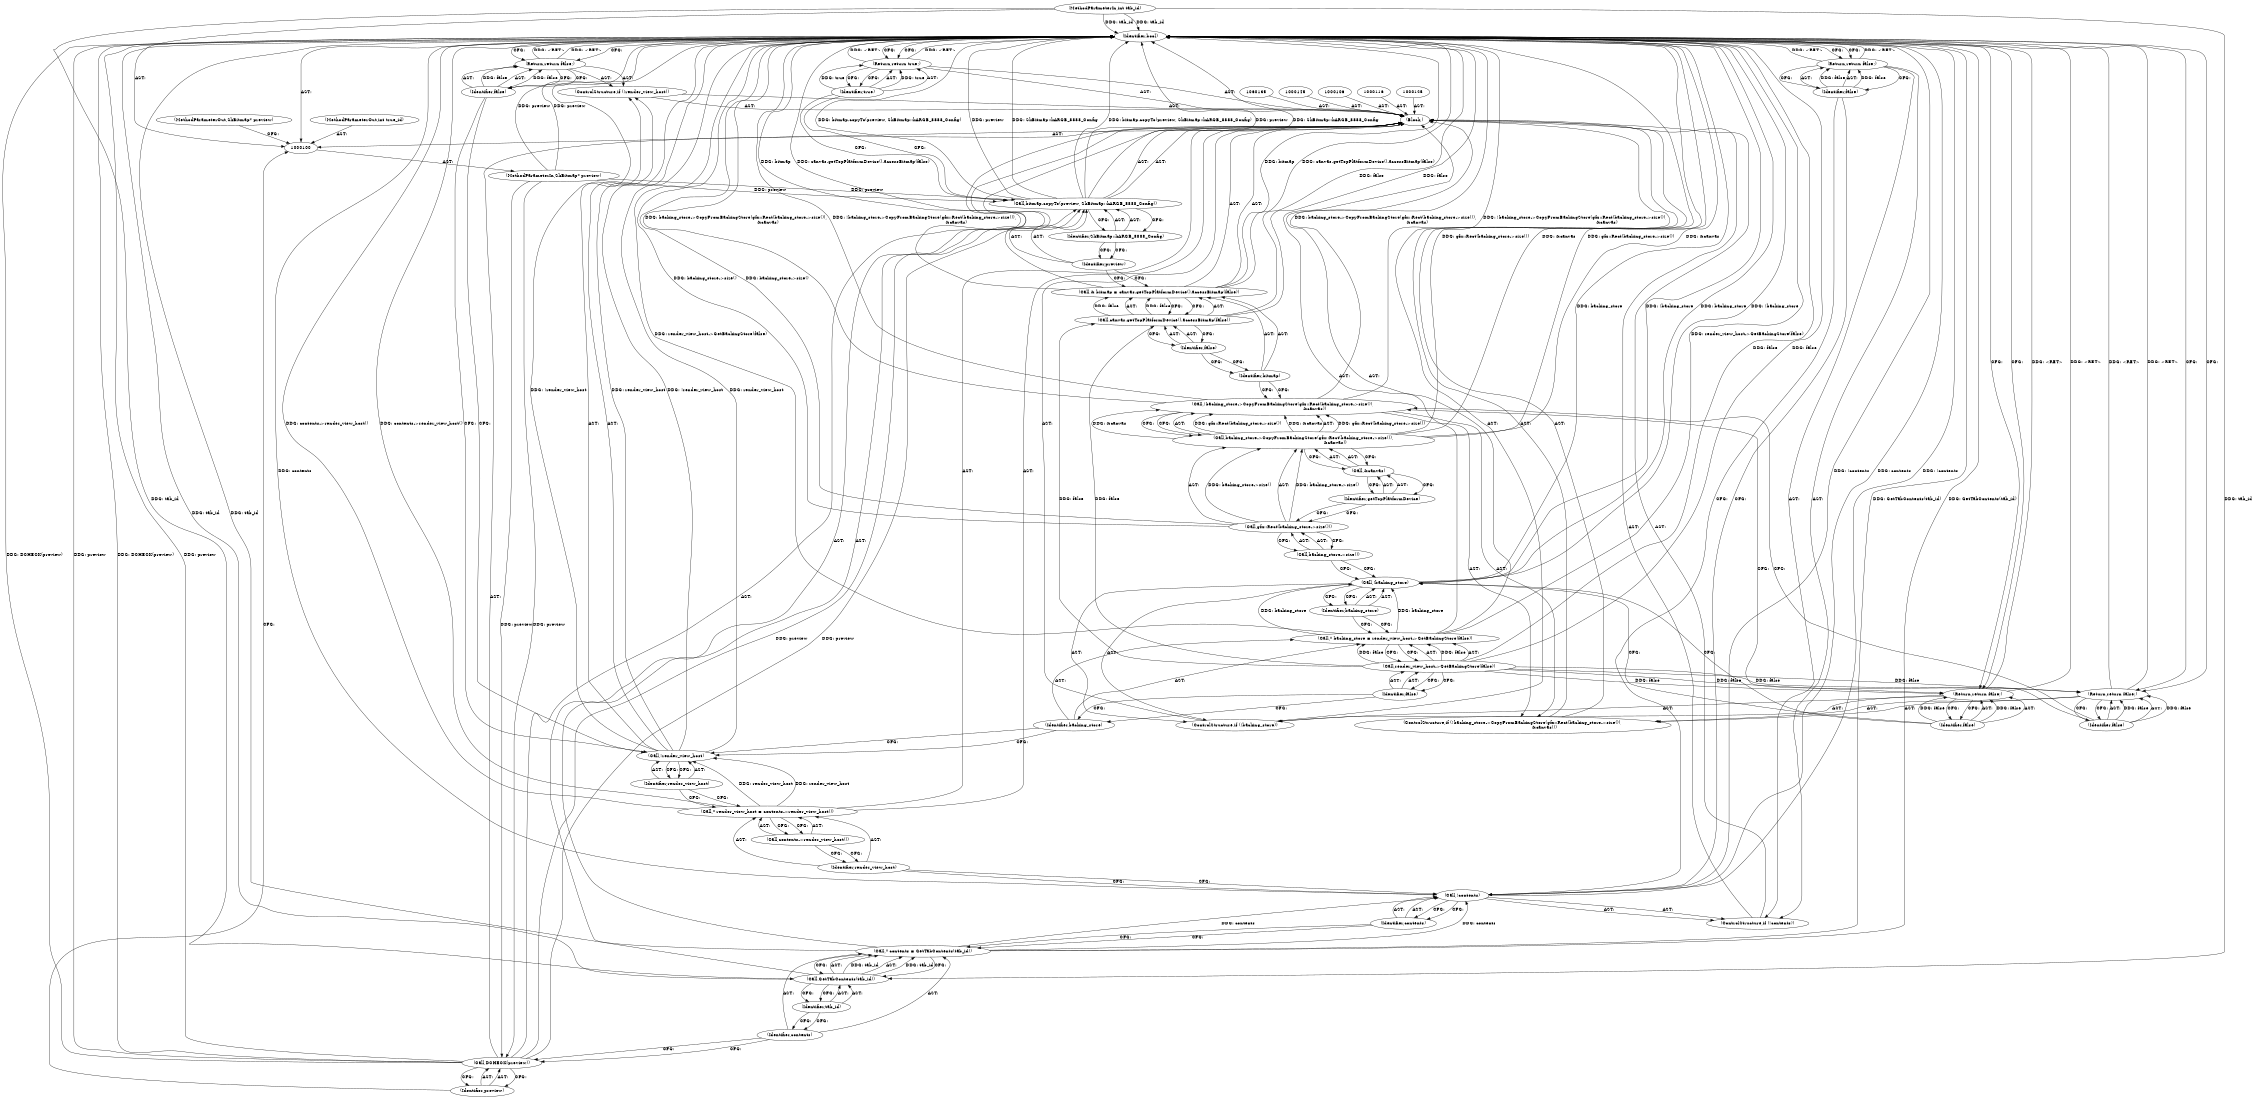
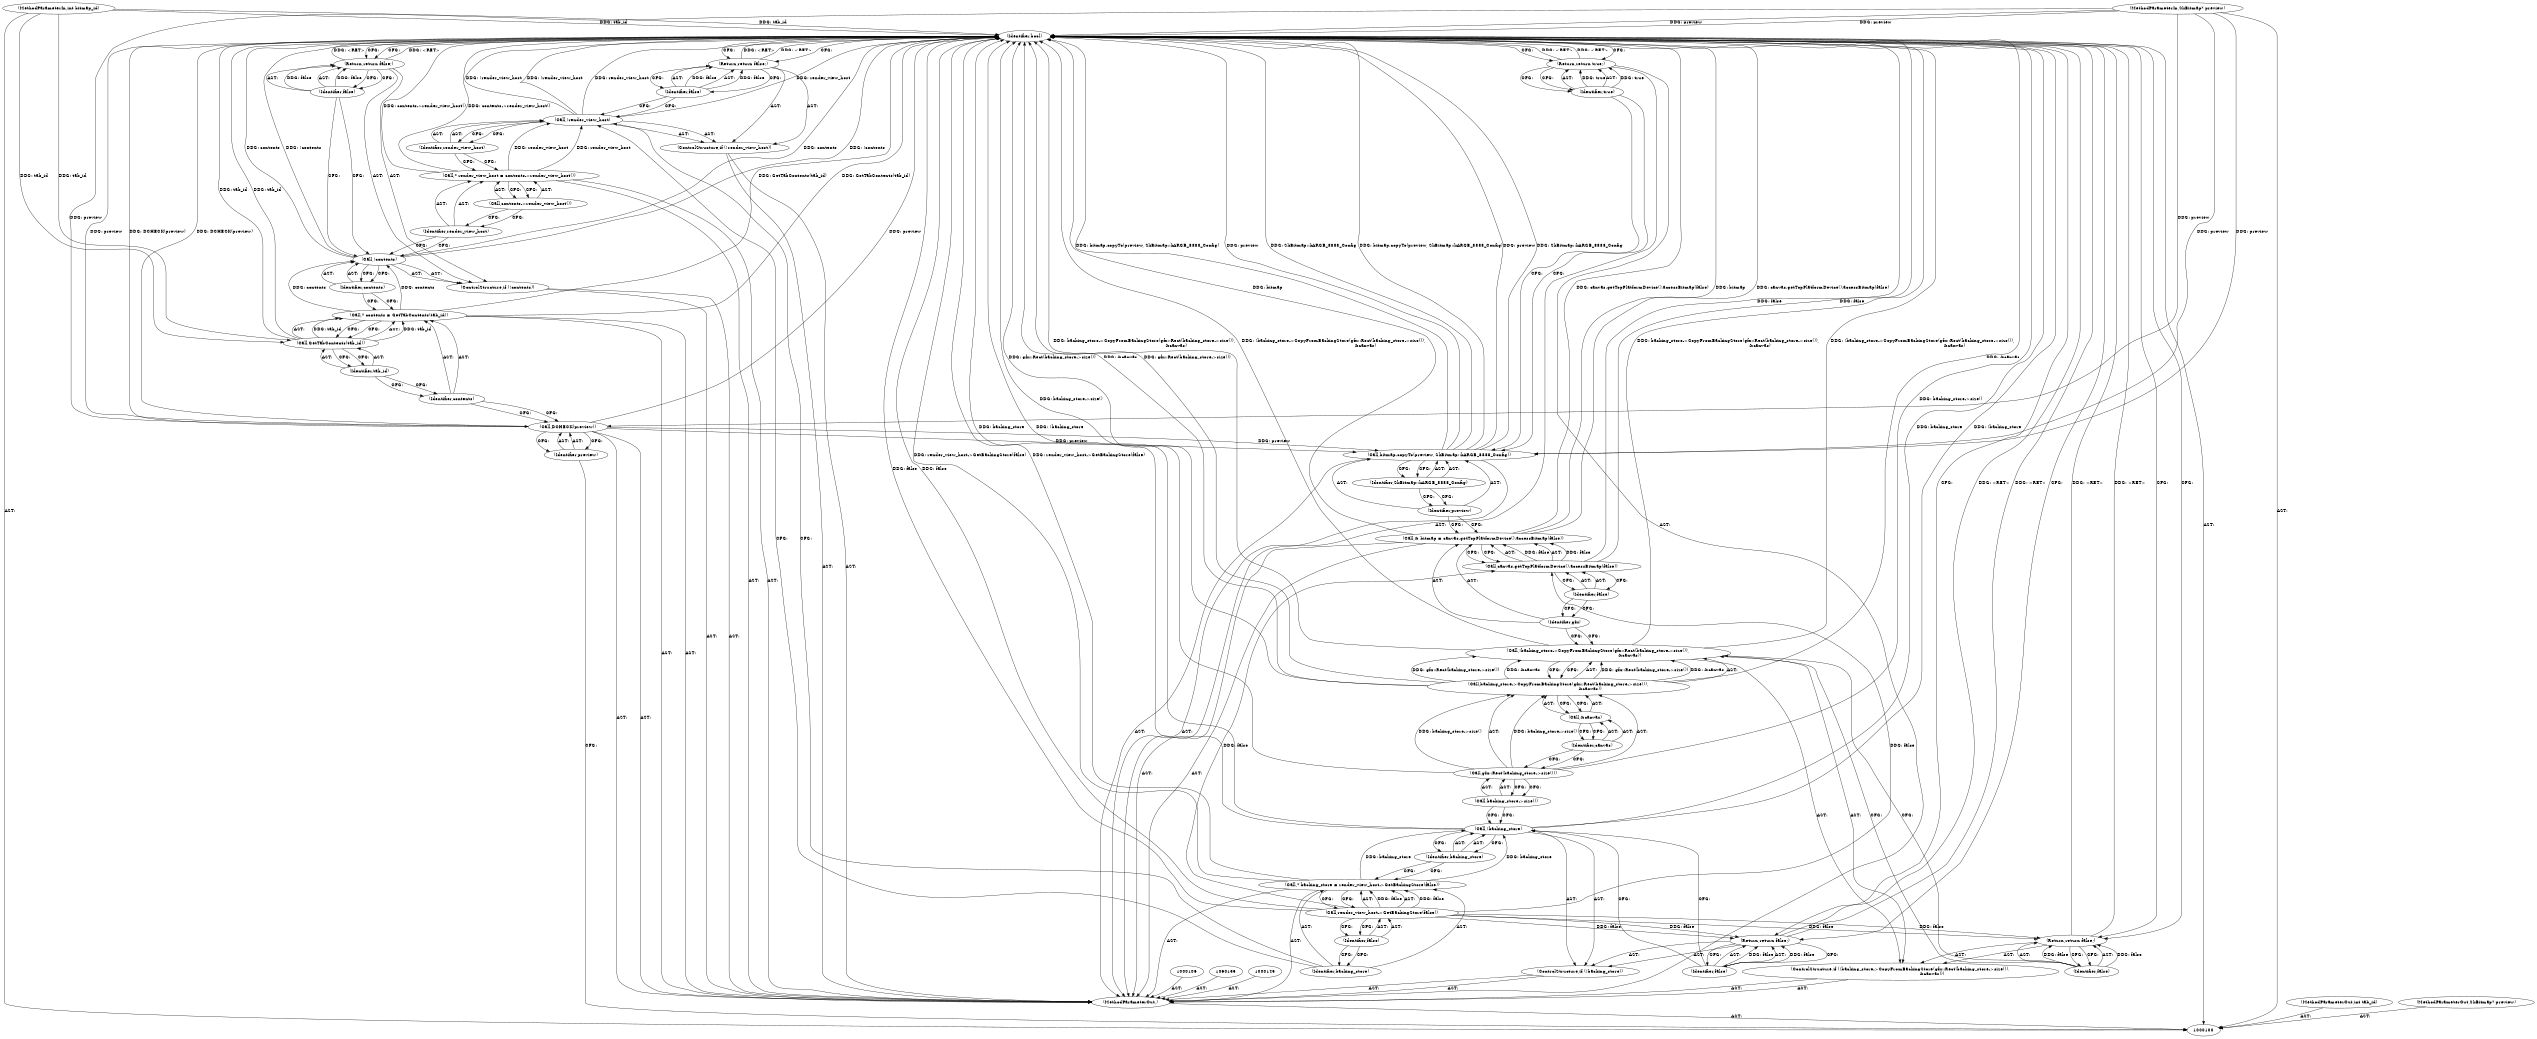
(1105, 8) -> (59, 8)
(1374, 92) -> none
(1413, 92) -> none
(365, 120) -> (2339, 1002)
(1415, 120) -> (1131, 1002)
(274, 134) -> (2366, 1016)
(414, 160) -> (2277, 519)
(1260, 376) -> (1565, 622)
(1382, 499) -> (1592, 745)
